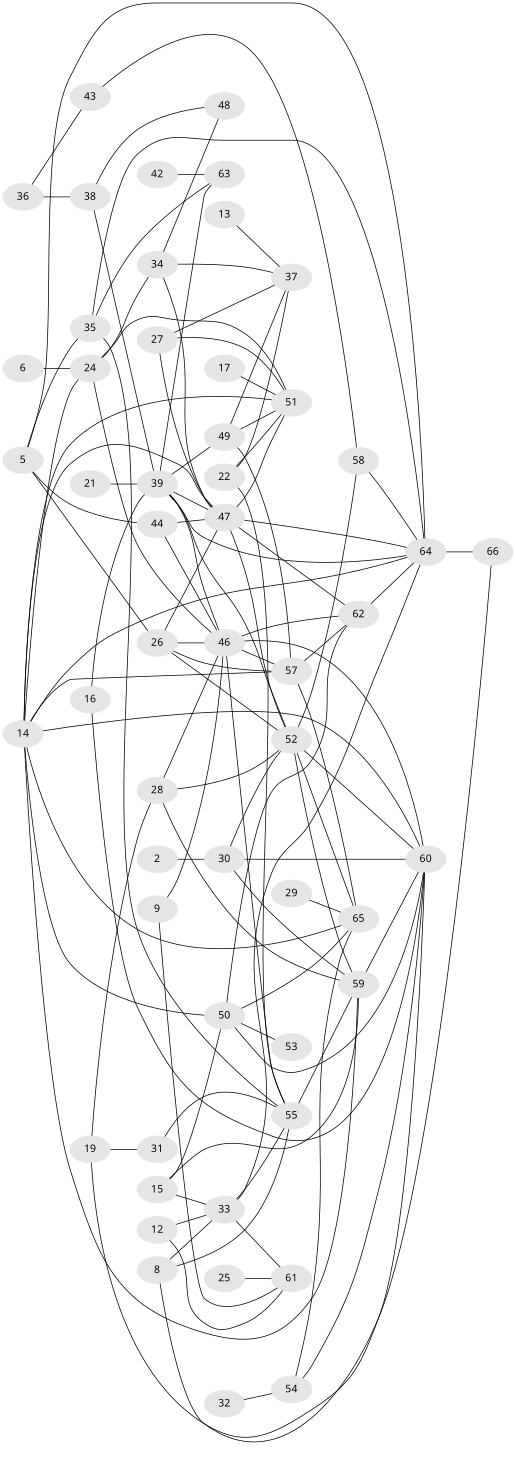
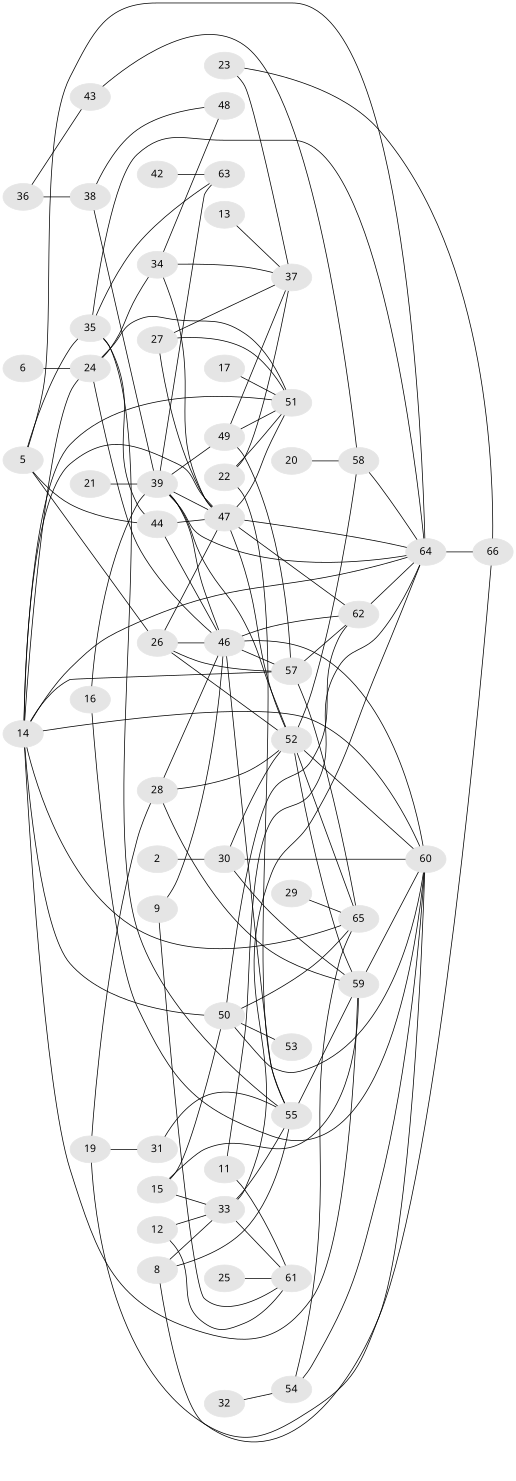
none -> (224, 66)
none -> (123, 440)
none -> (292, 461)
none -> (224, 1169)
